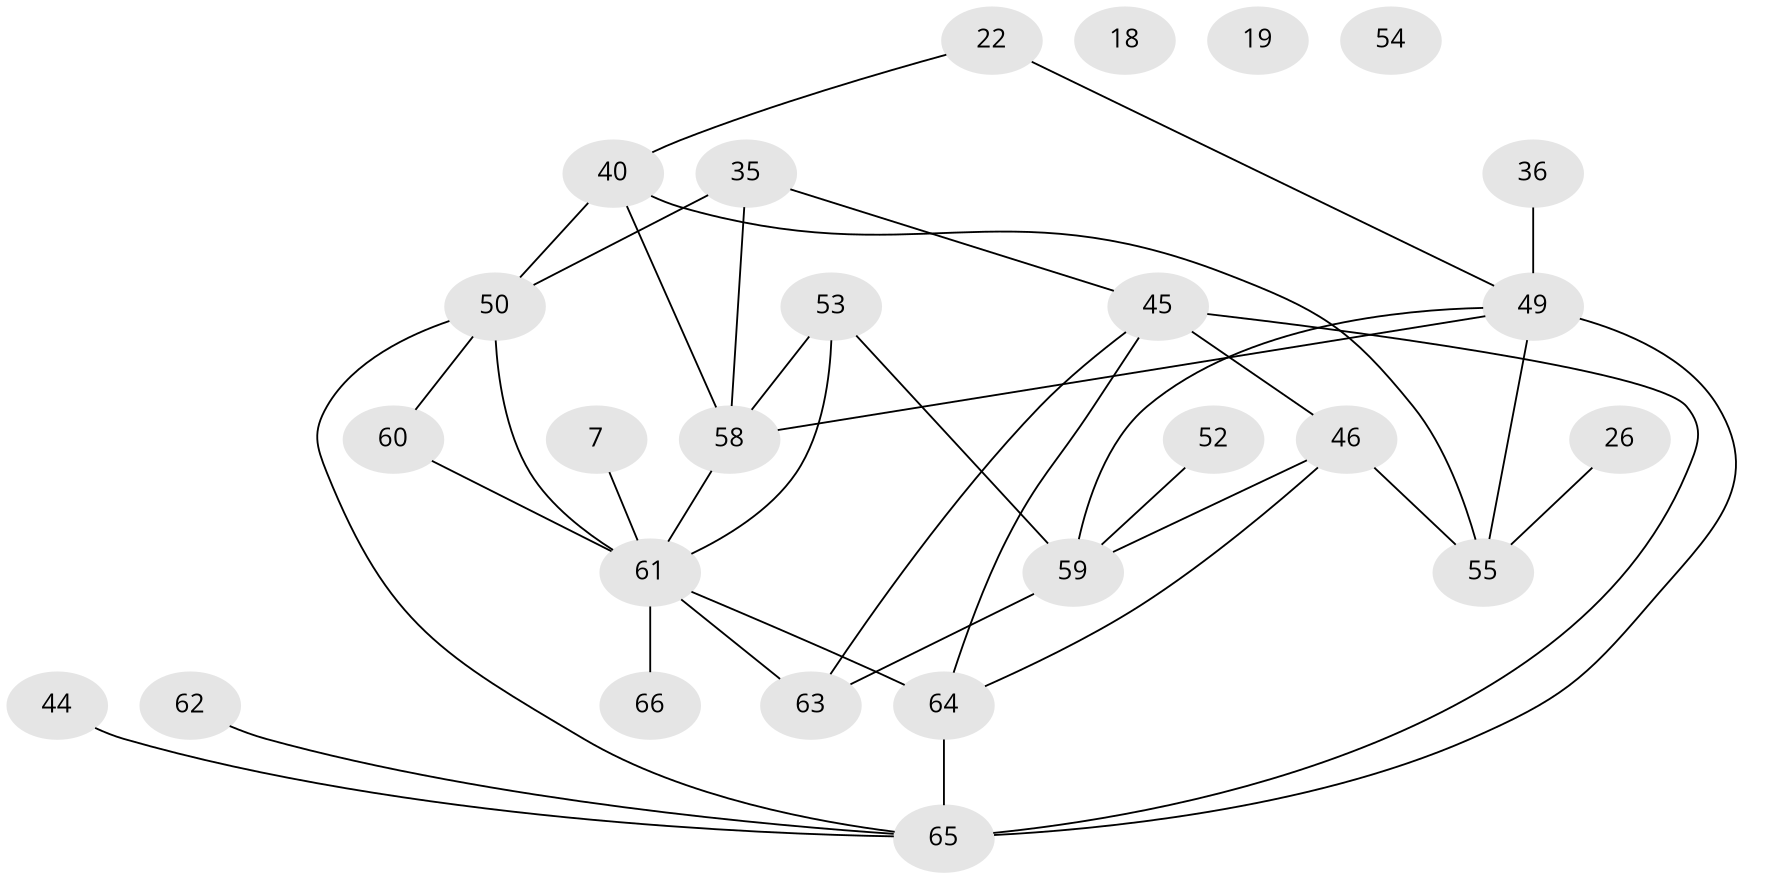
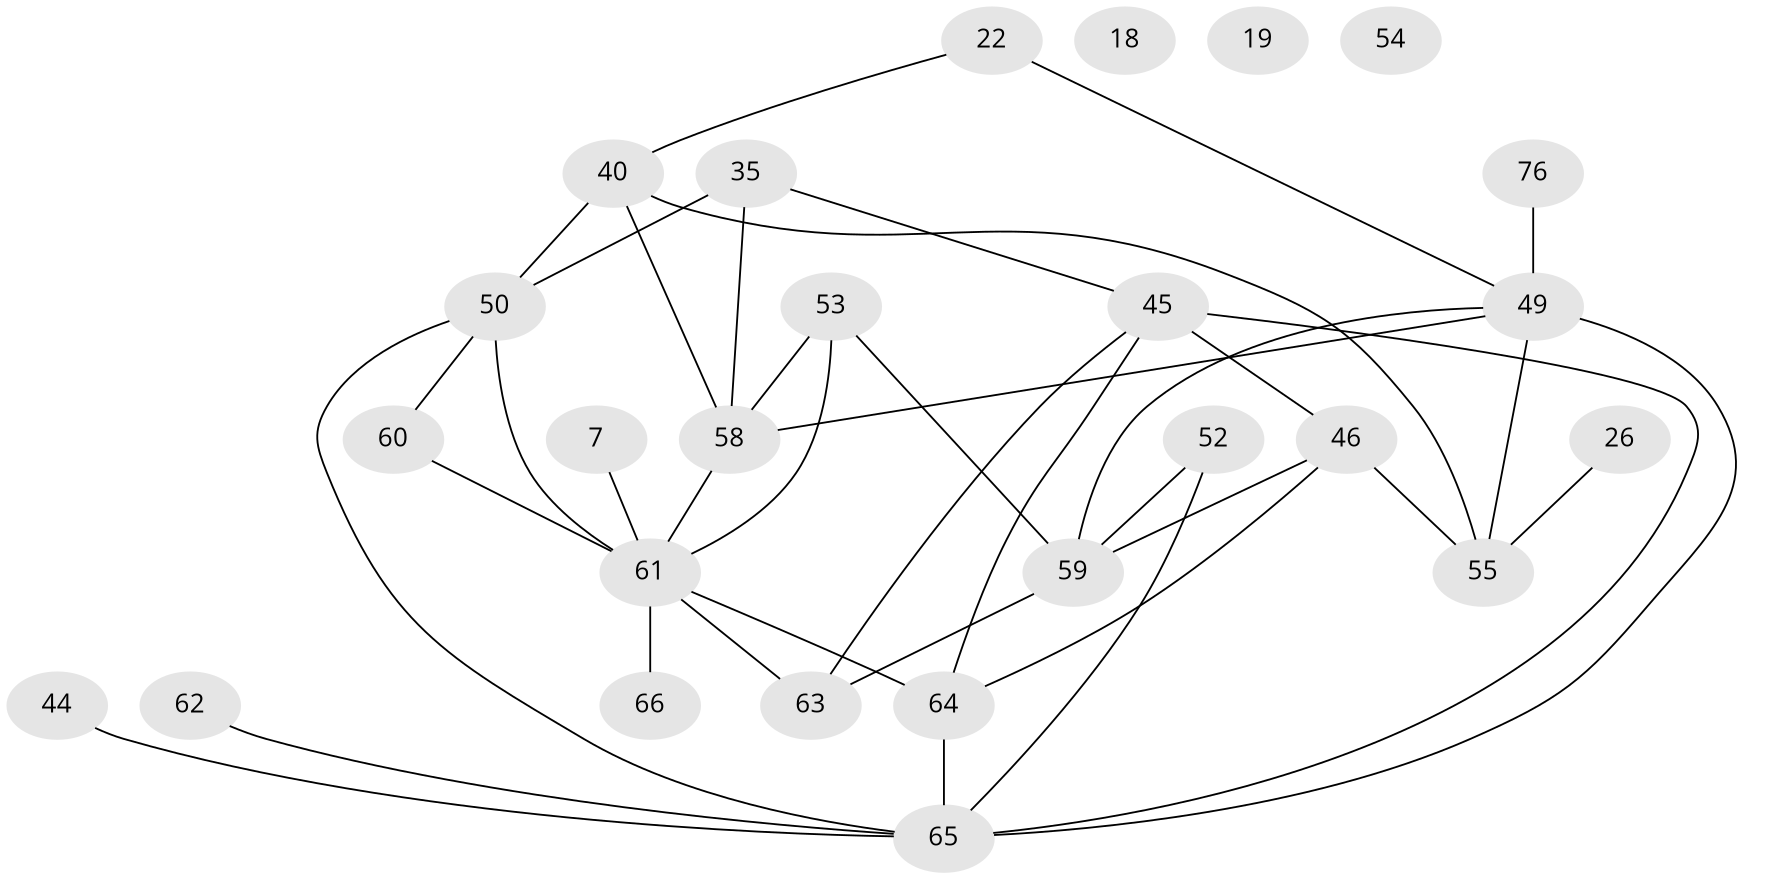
(1533, 174) -> (1533, 174)
none -> (1106, 654)
